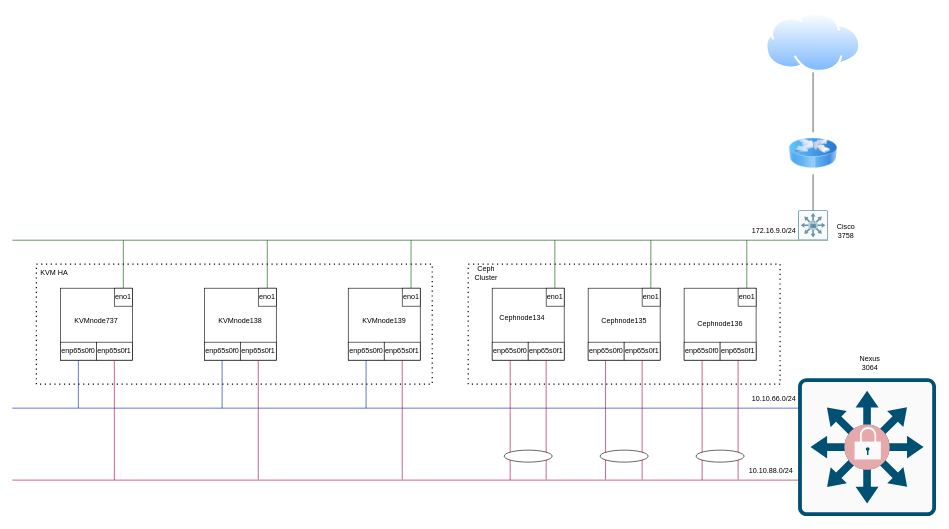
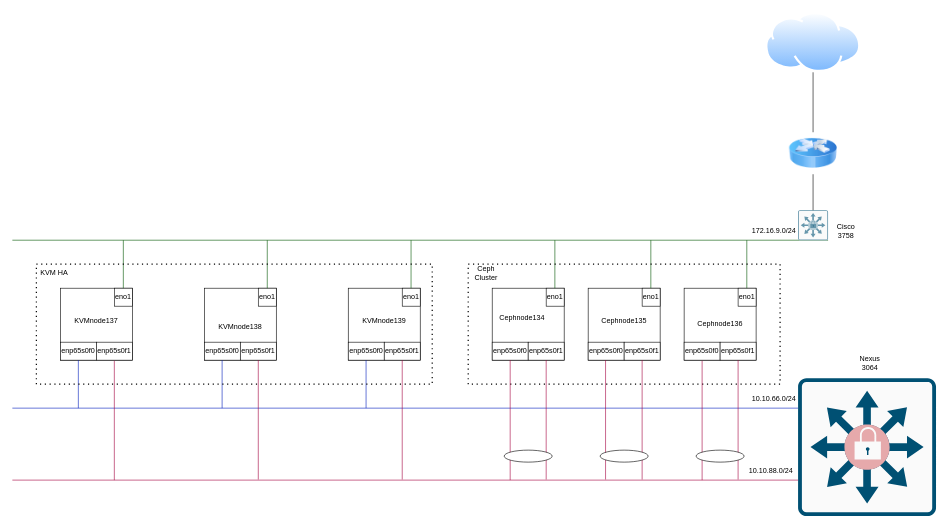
(96, 321) -> (96, 321)
(240, 321) -> (240, 327)
